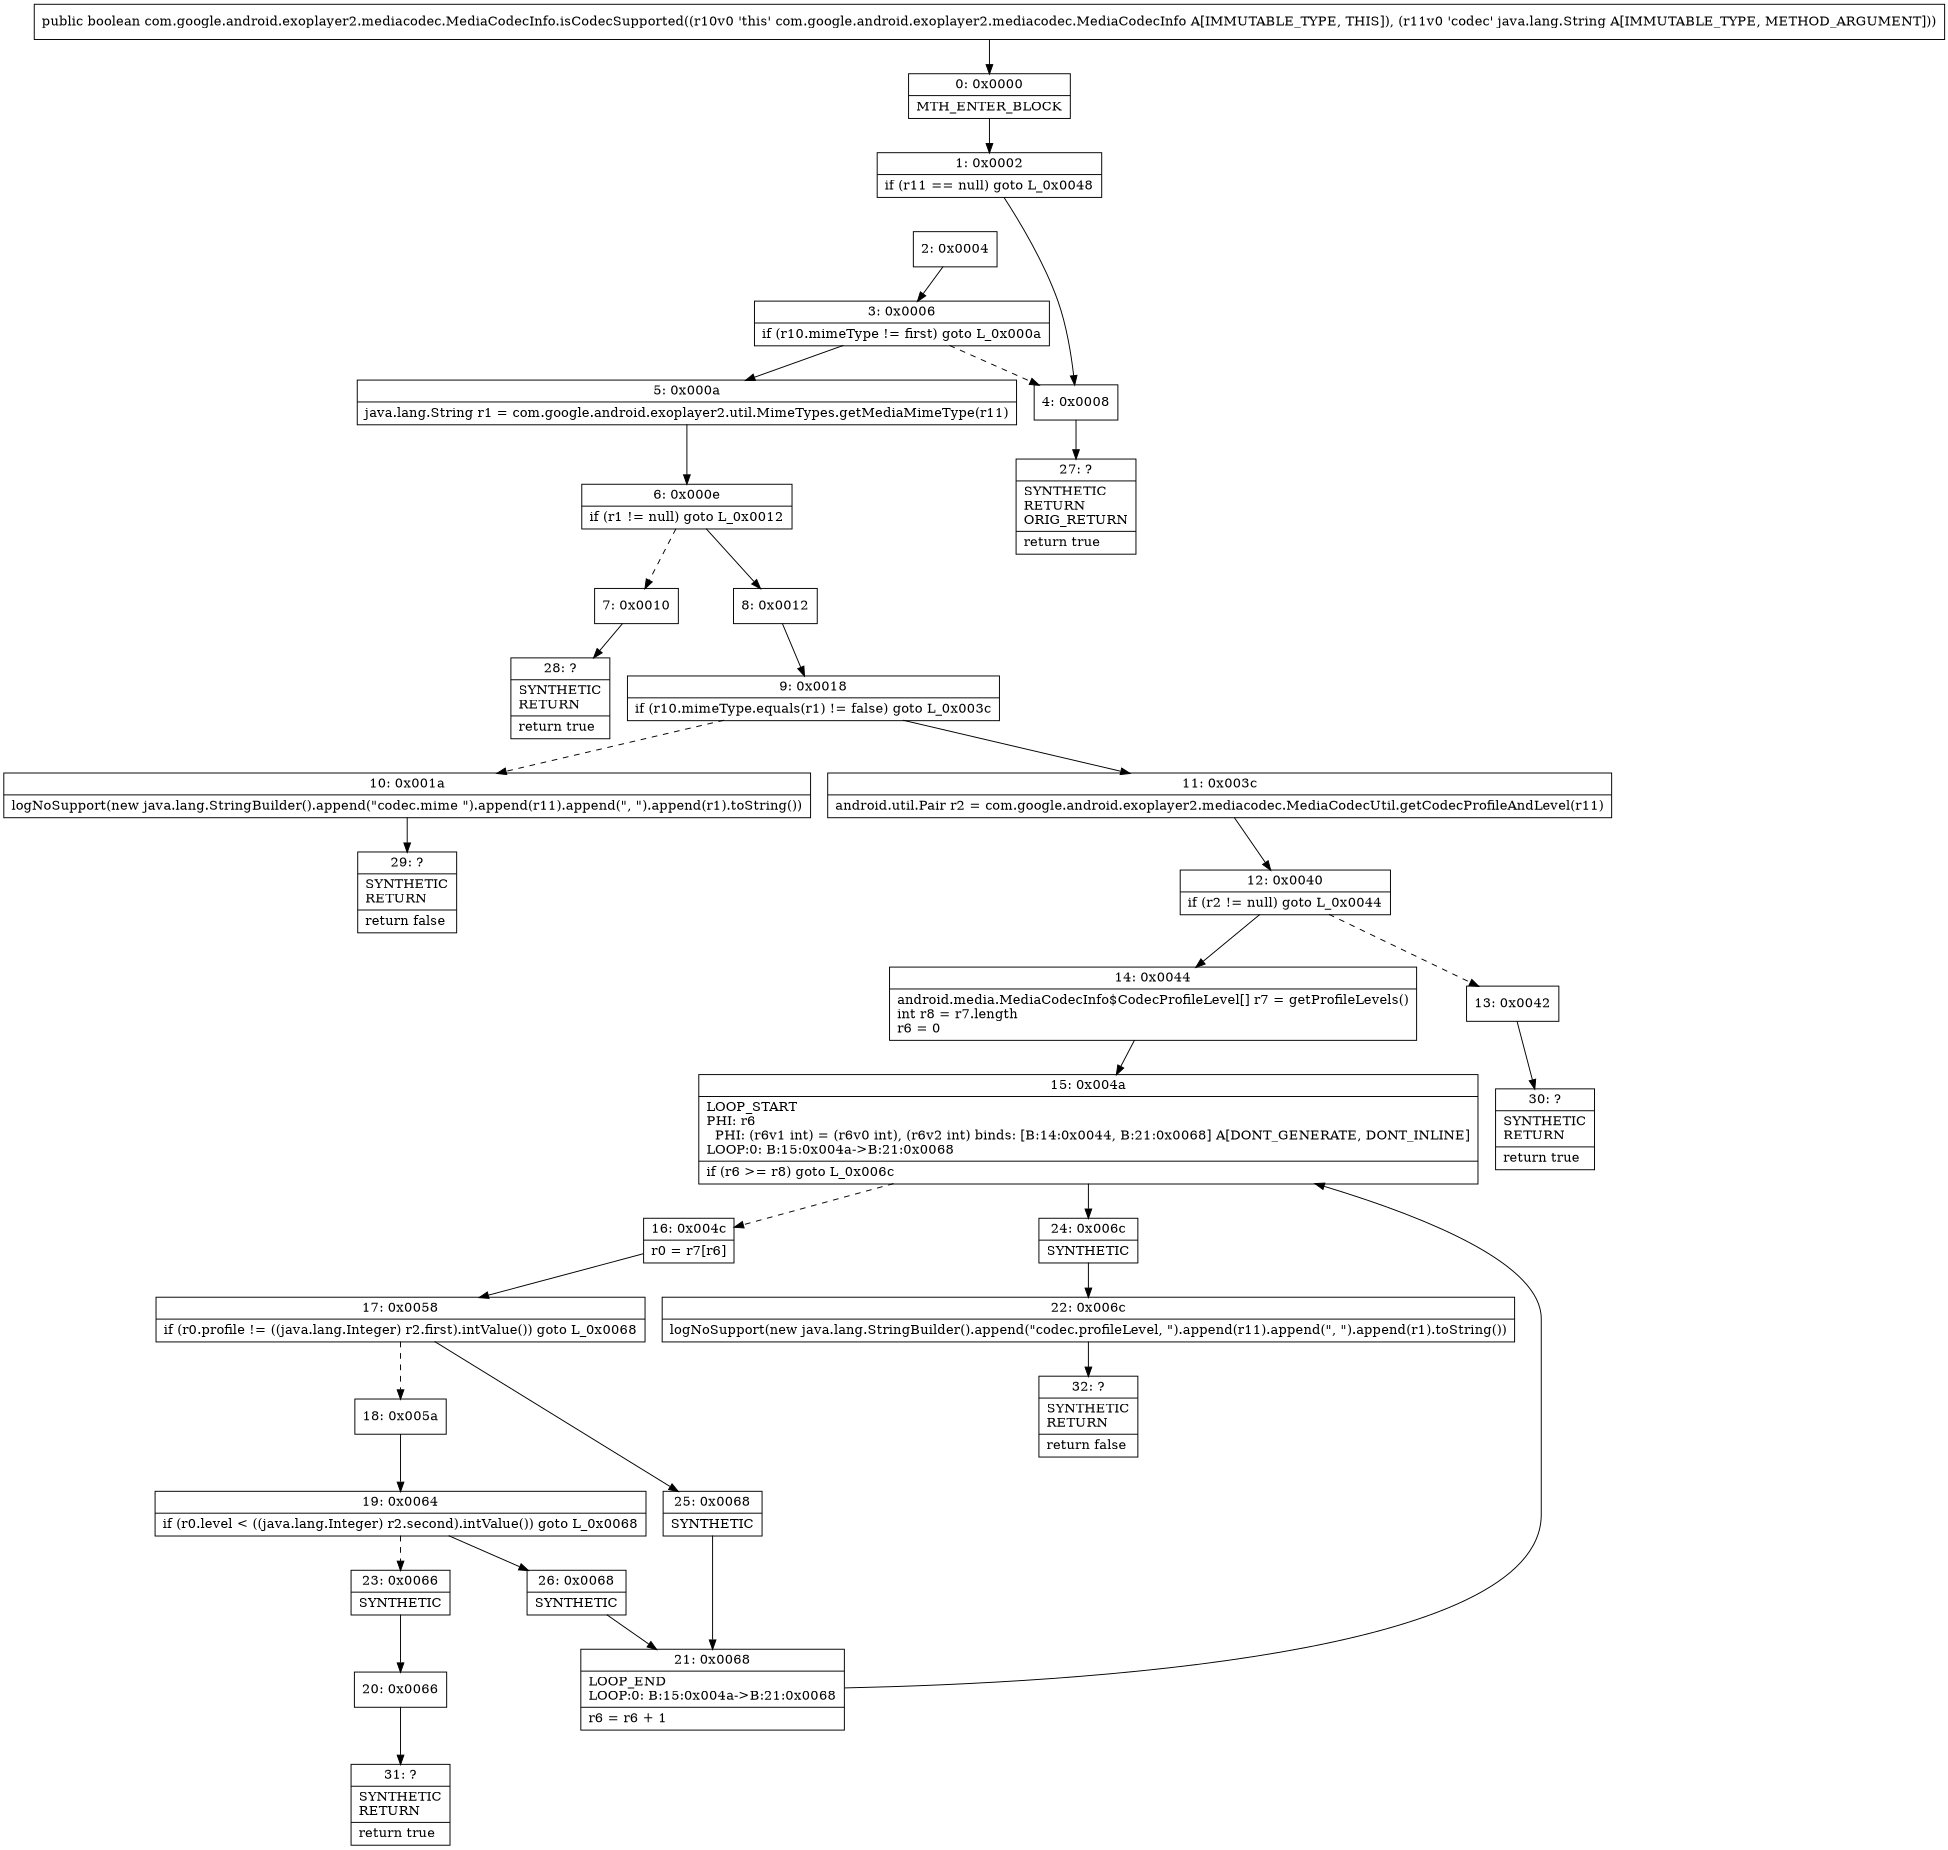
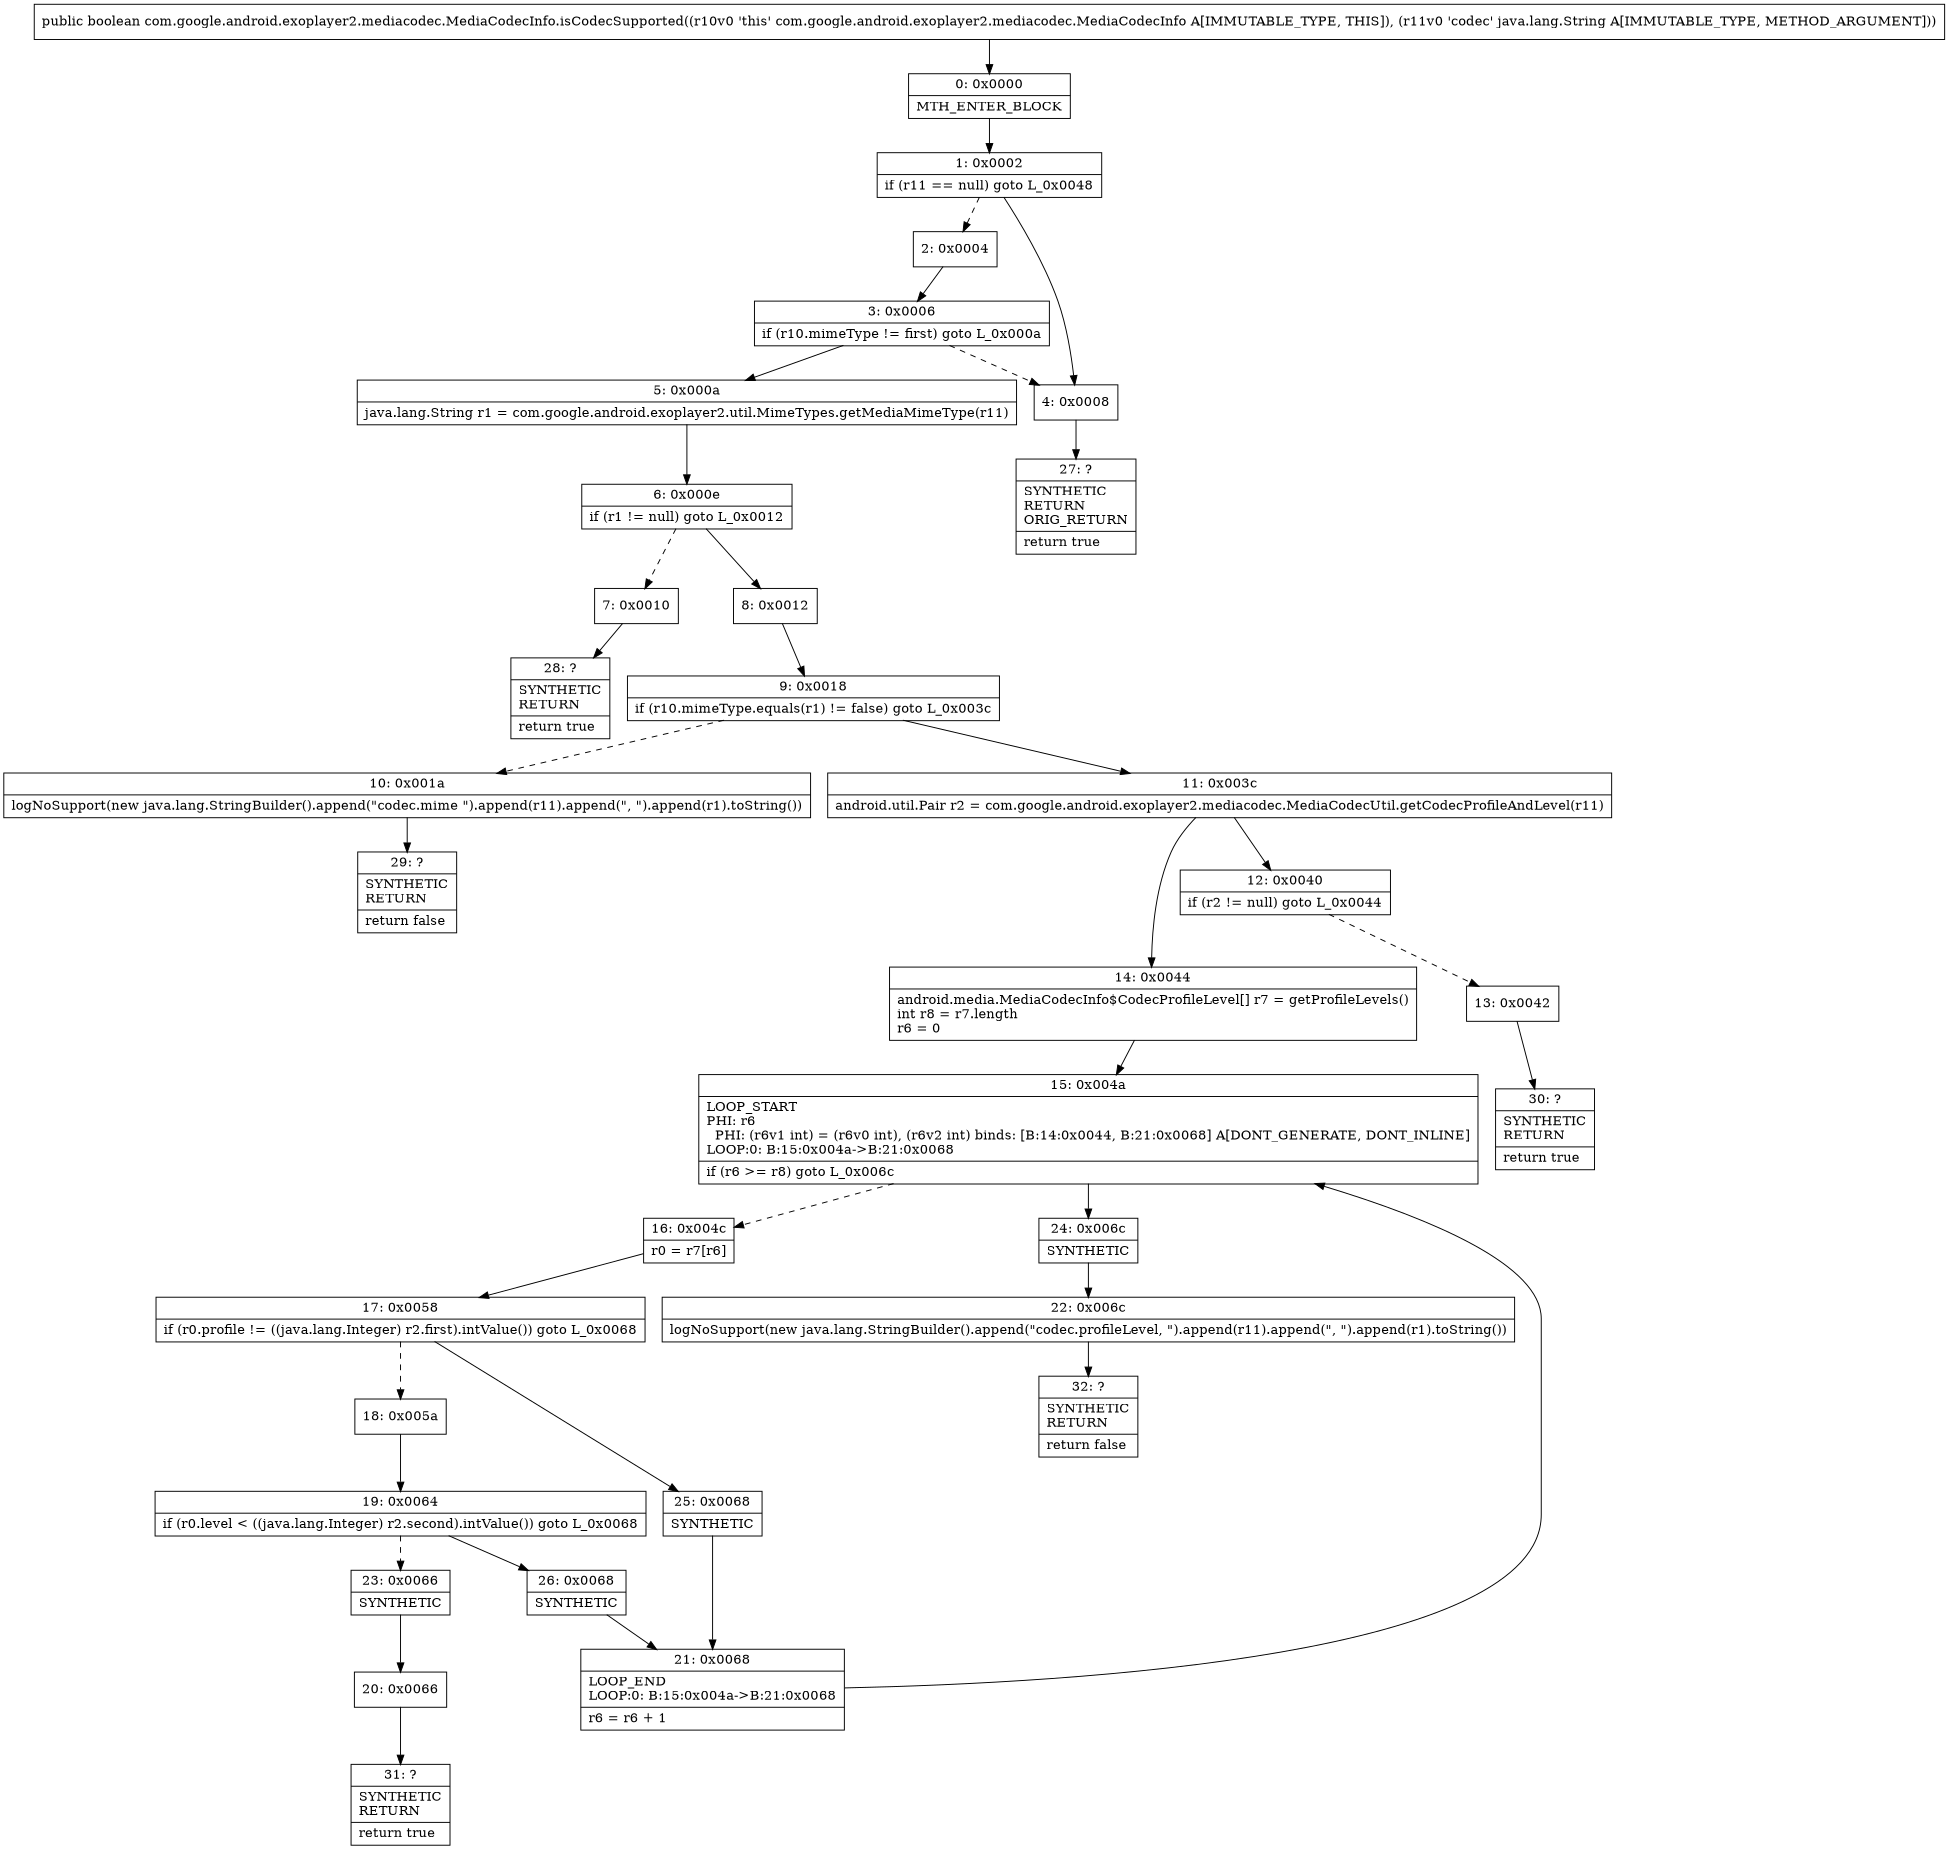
none -> (973, 210)
(1232, 938) -> (1161, 883)
